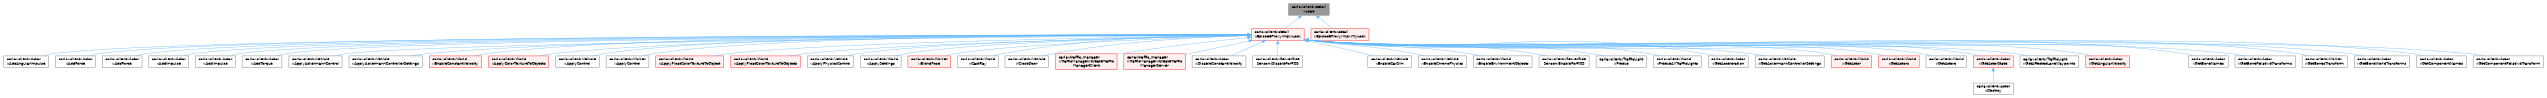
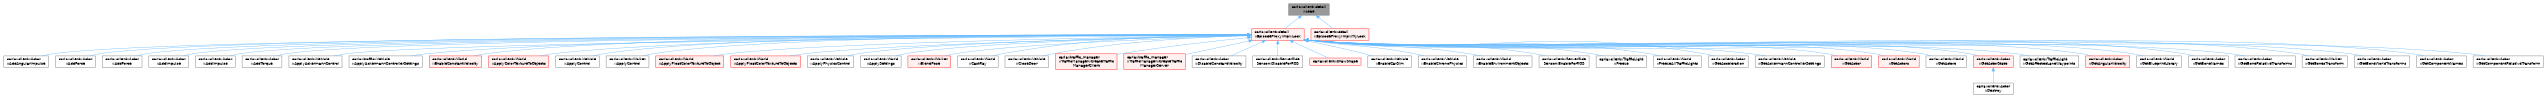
(386, 62) -> (386, 62)
none -> (1335, 62)
none -> (2159, 62)
